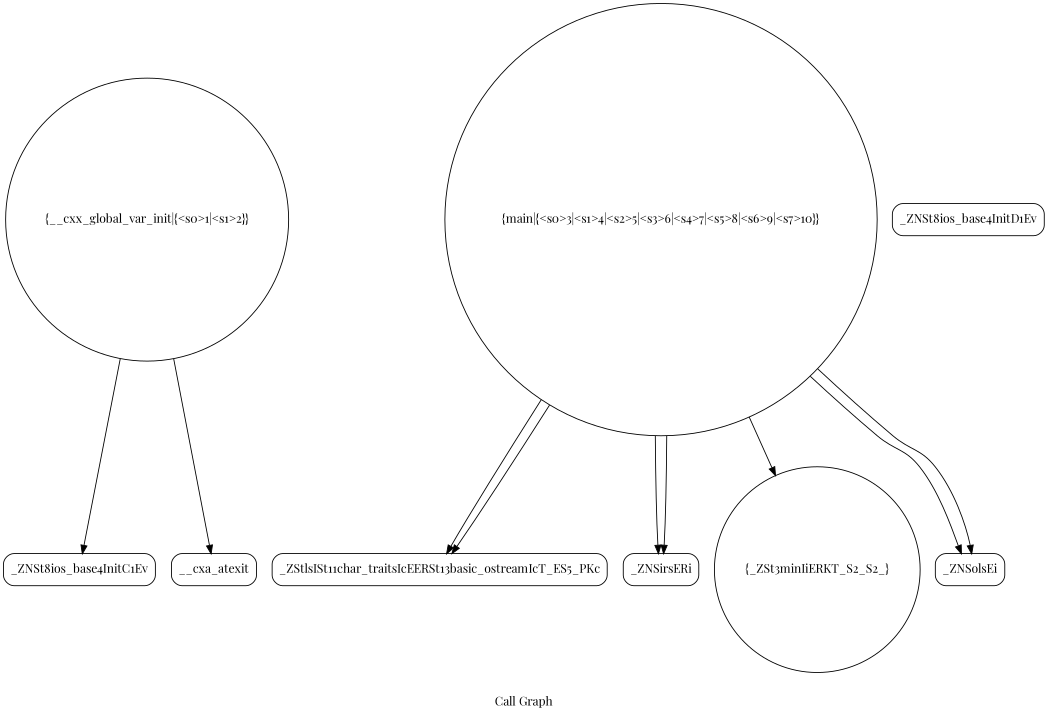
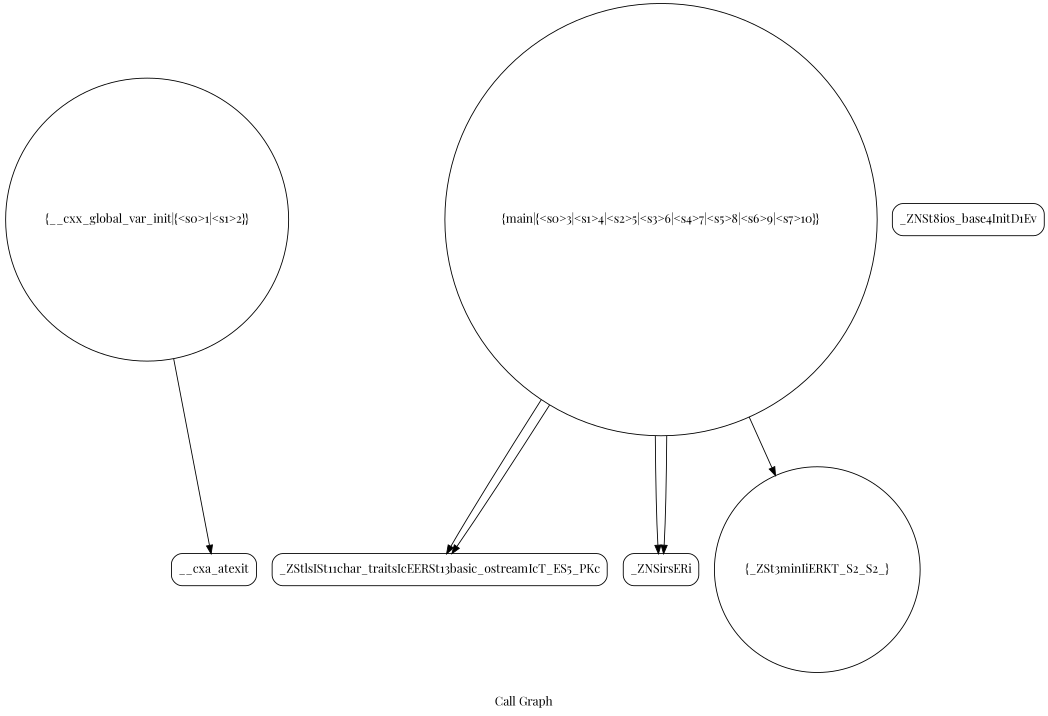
(79, 570) -> none
(970, 570) -> none
